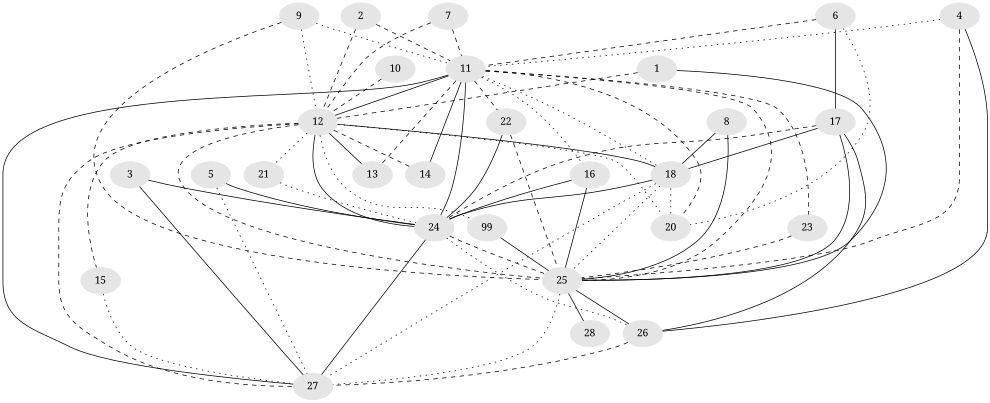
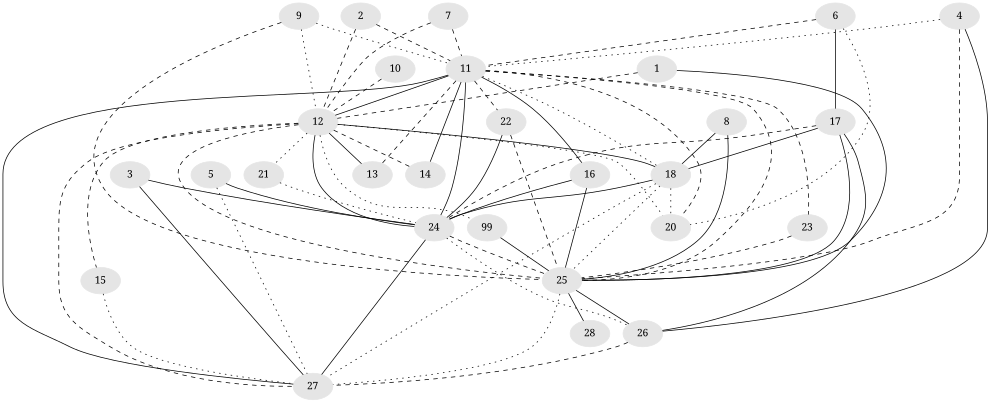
(538, 113) -> (538, 113)
